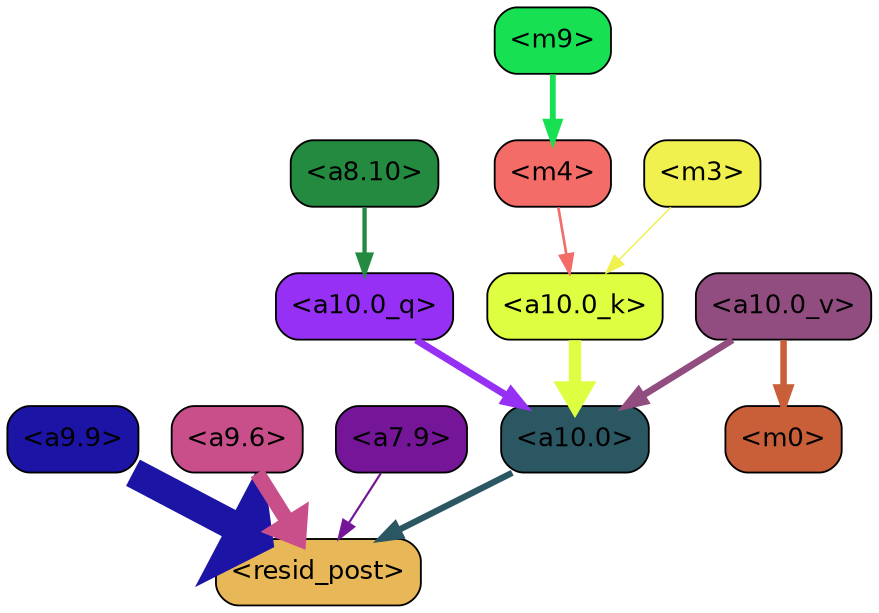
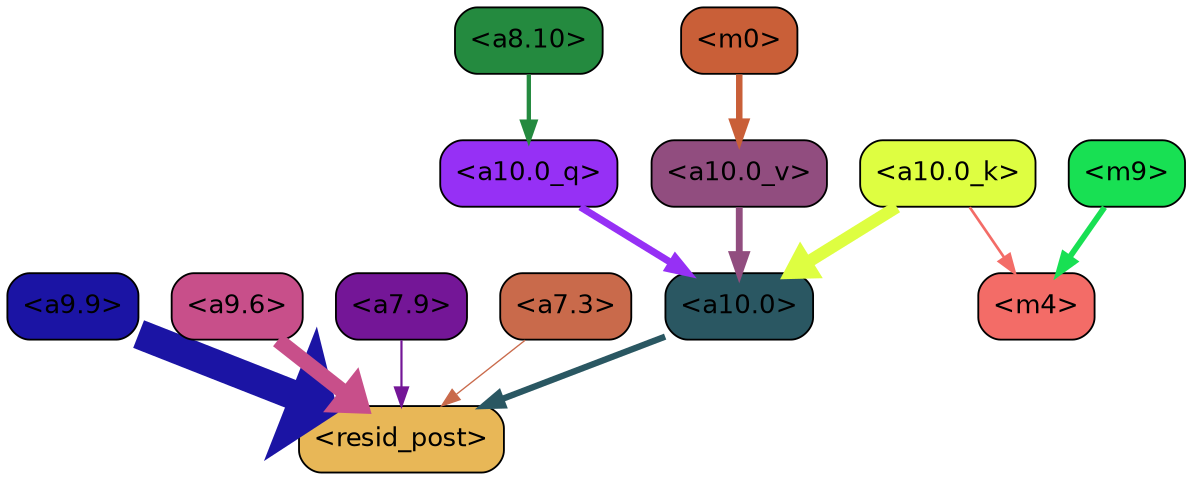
(702, 174) -> none
(562, 231) -> (987, 232)
none -> (566, 306)
(784, 364) -> (739, 98)
